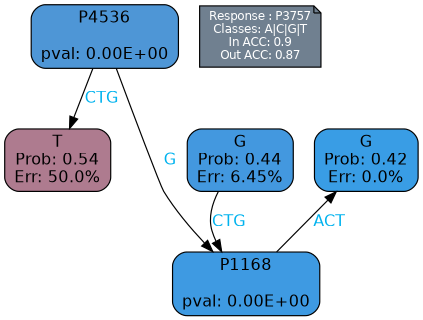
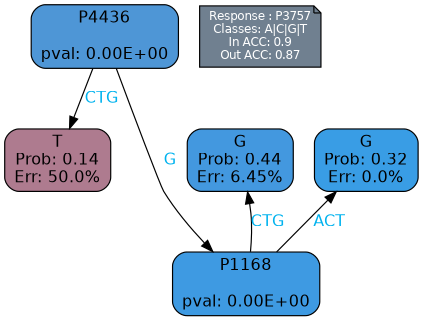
(105, 37) -> (105, 37)
(58, 160) -> (58, 160)
(366, 160) -> (366, 160)
(211, 216) -> (252, 228)
